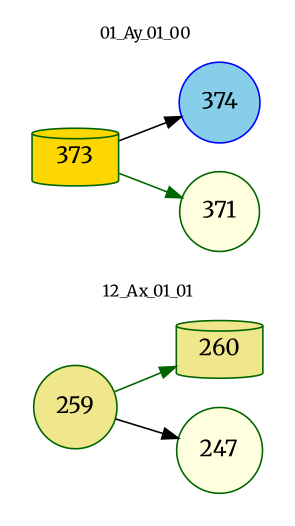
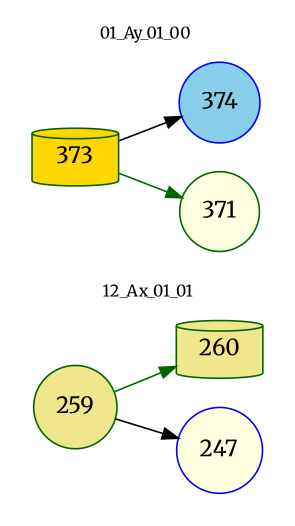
(220, 450) -> (220, 450)
